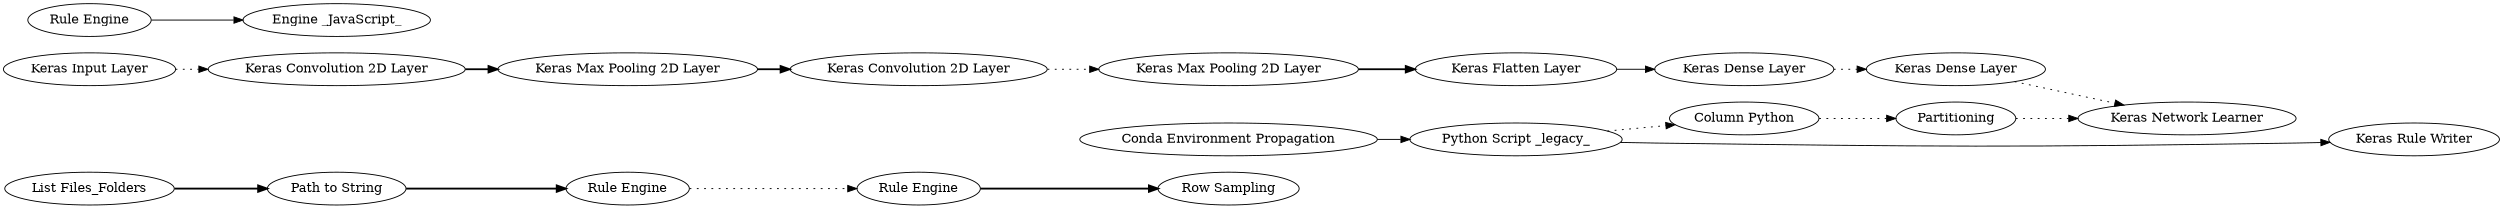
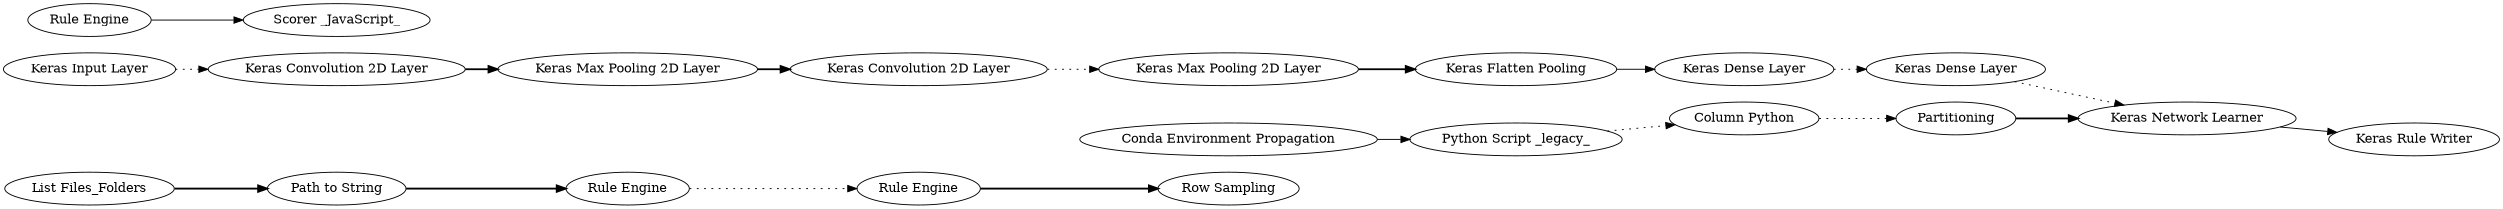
(337, 20) -> (337, 20)
(1516, 69) -> (1516, 69)
(2042, 118) -> (2042, 118)
(1971, 146) -> (2304, 129)
